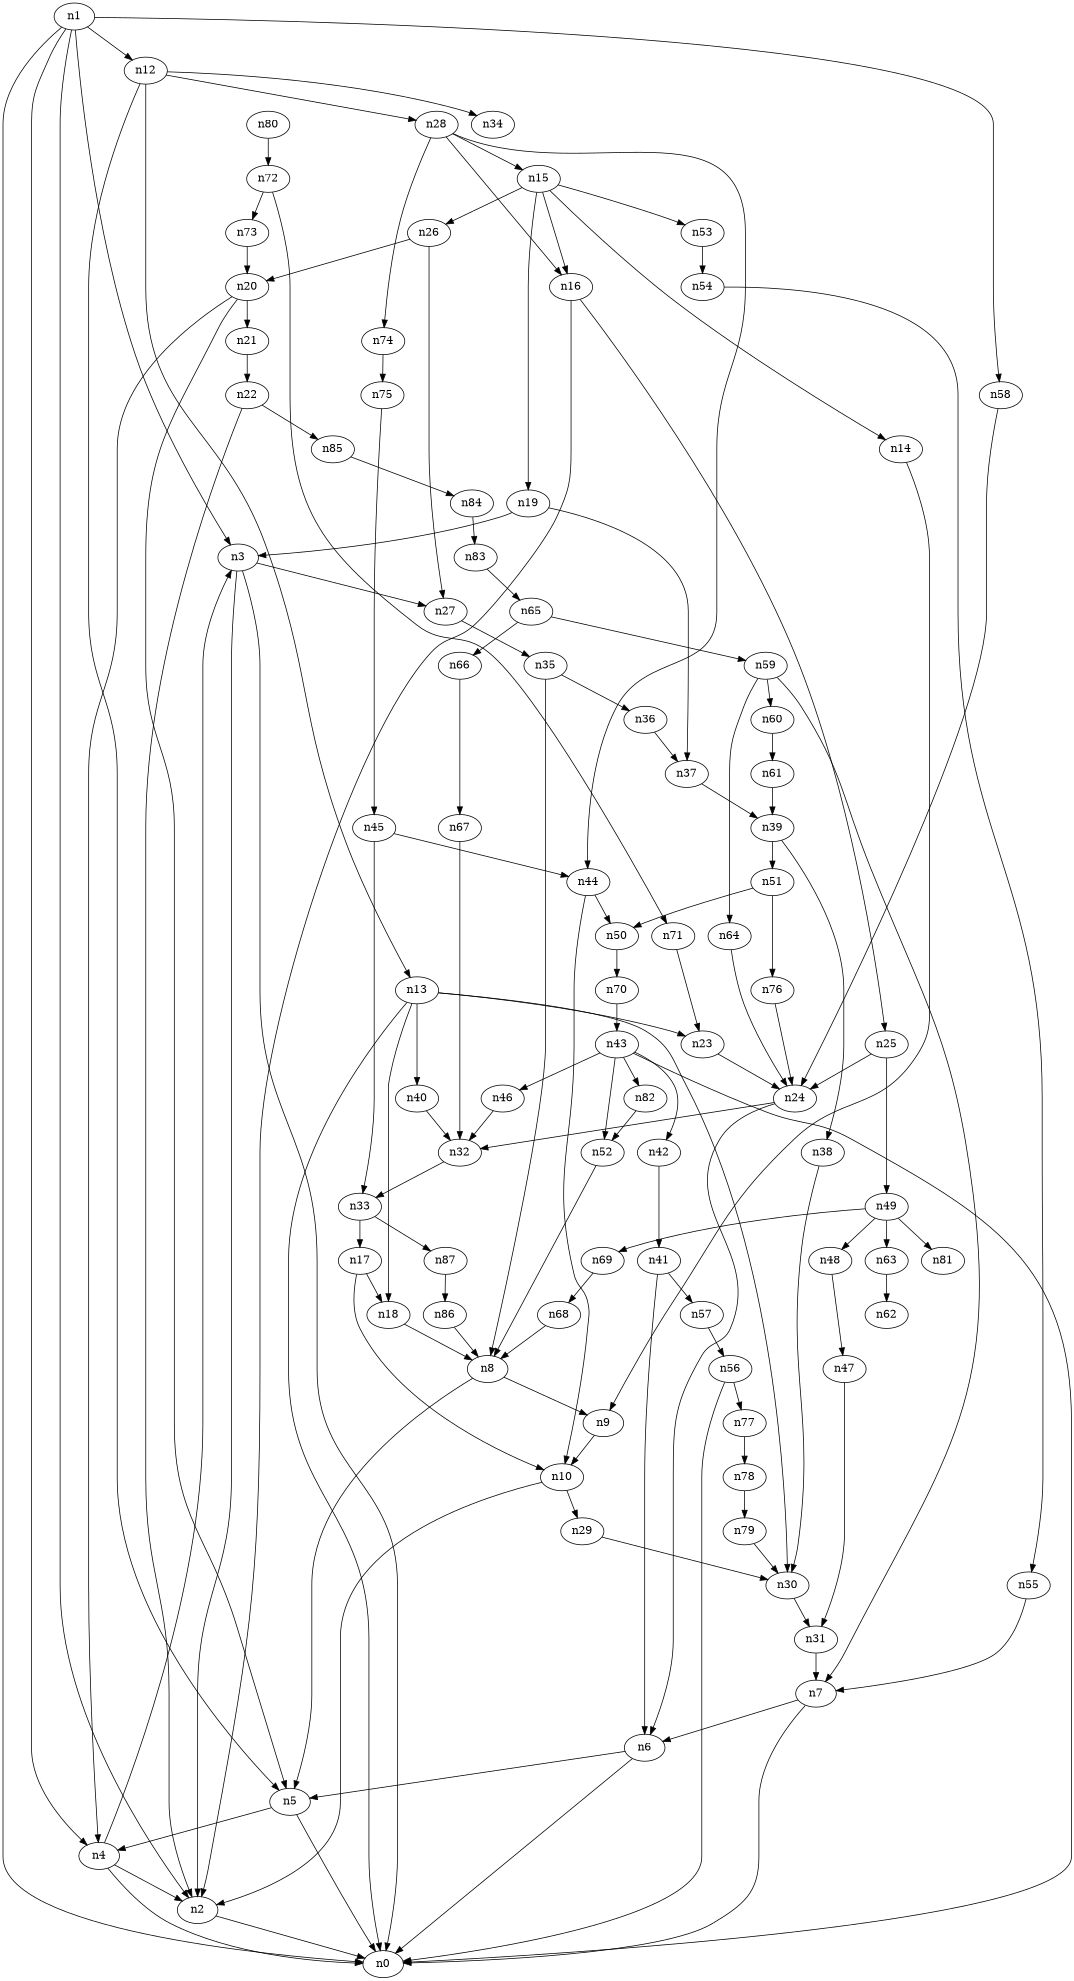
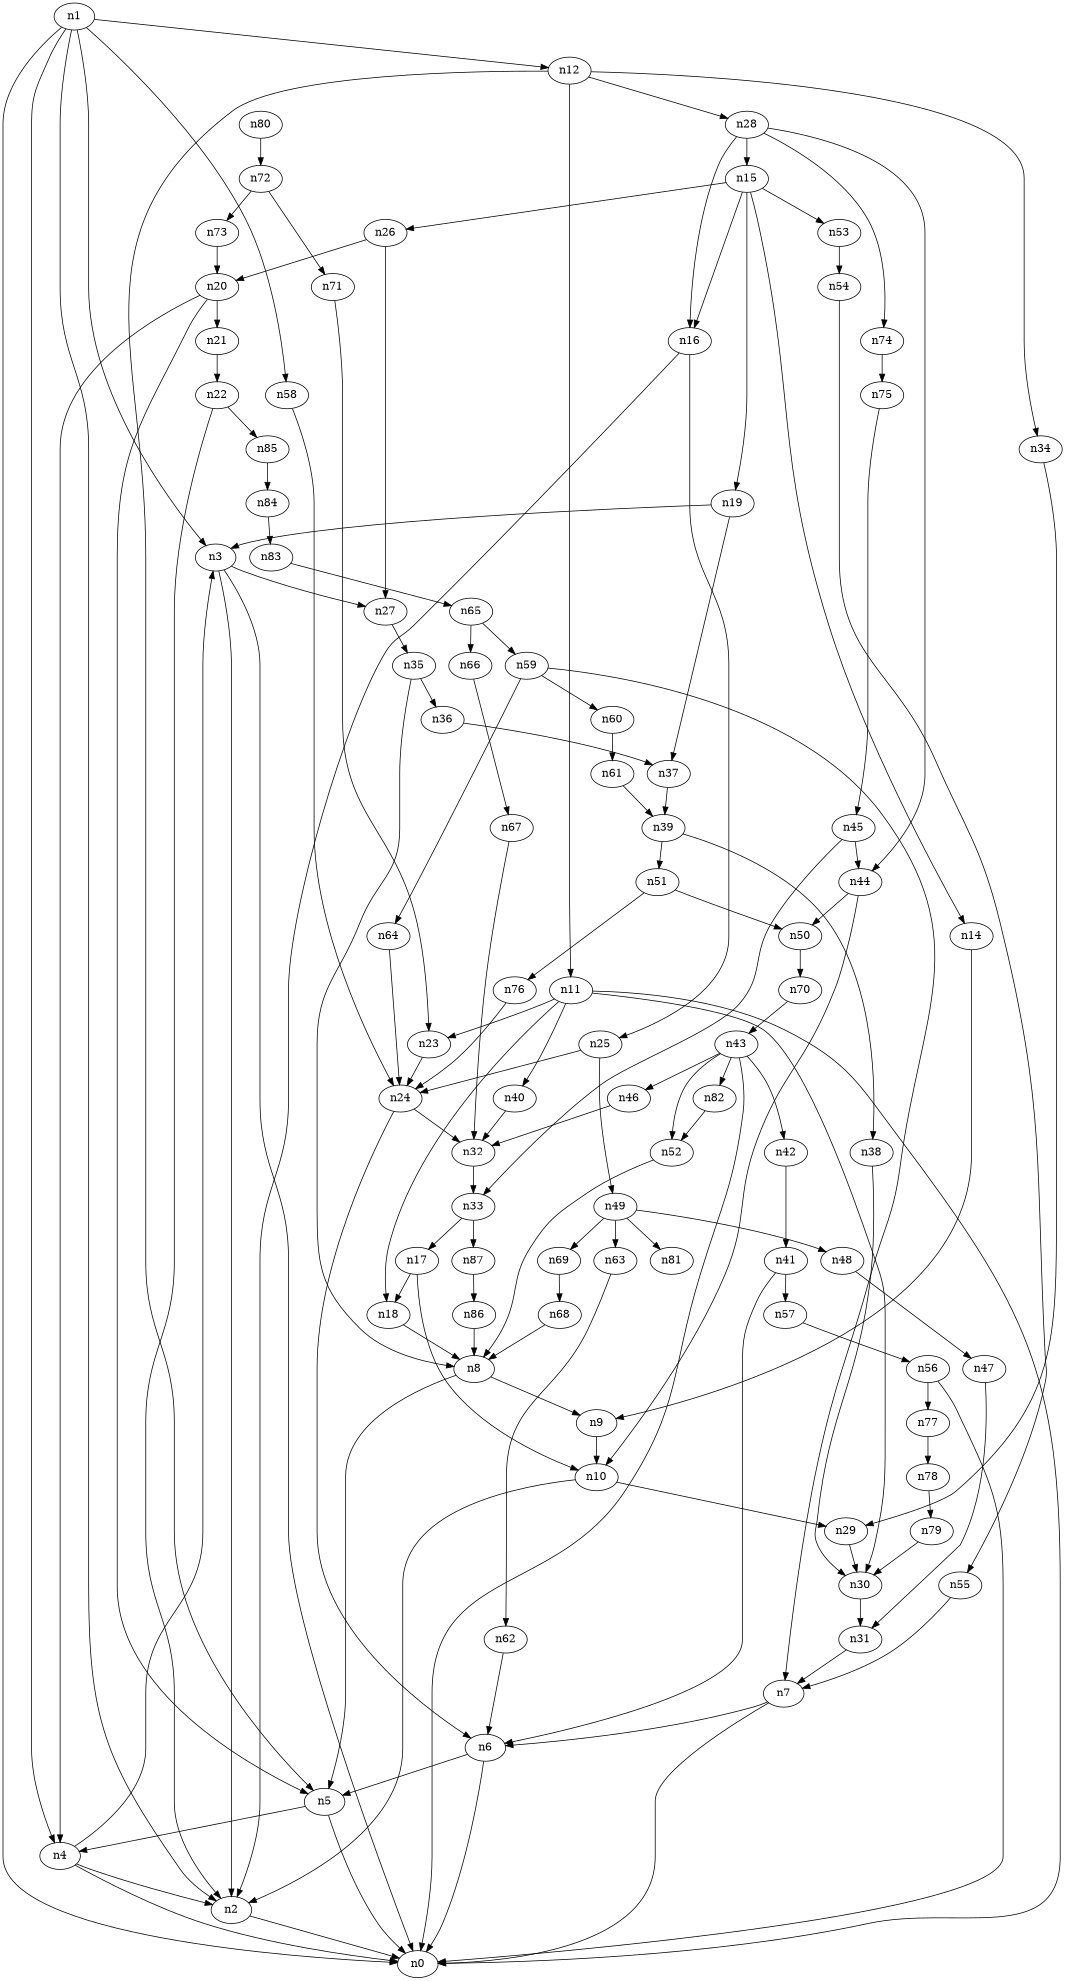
(417, 990) -> (571, 990)
none -> (1056, 1037)
none -> (496, 1690)
